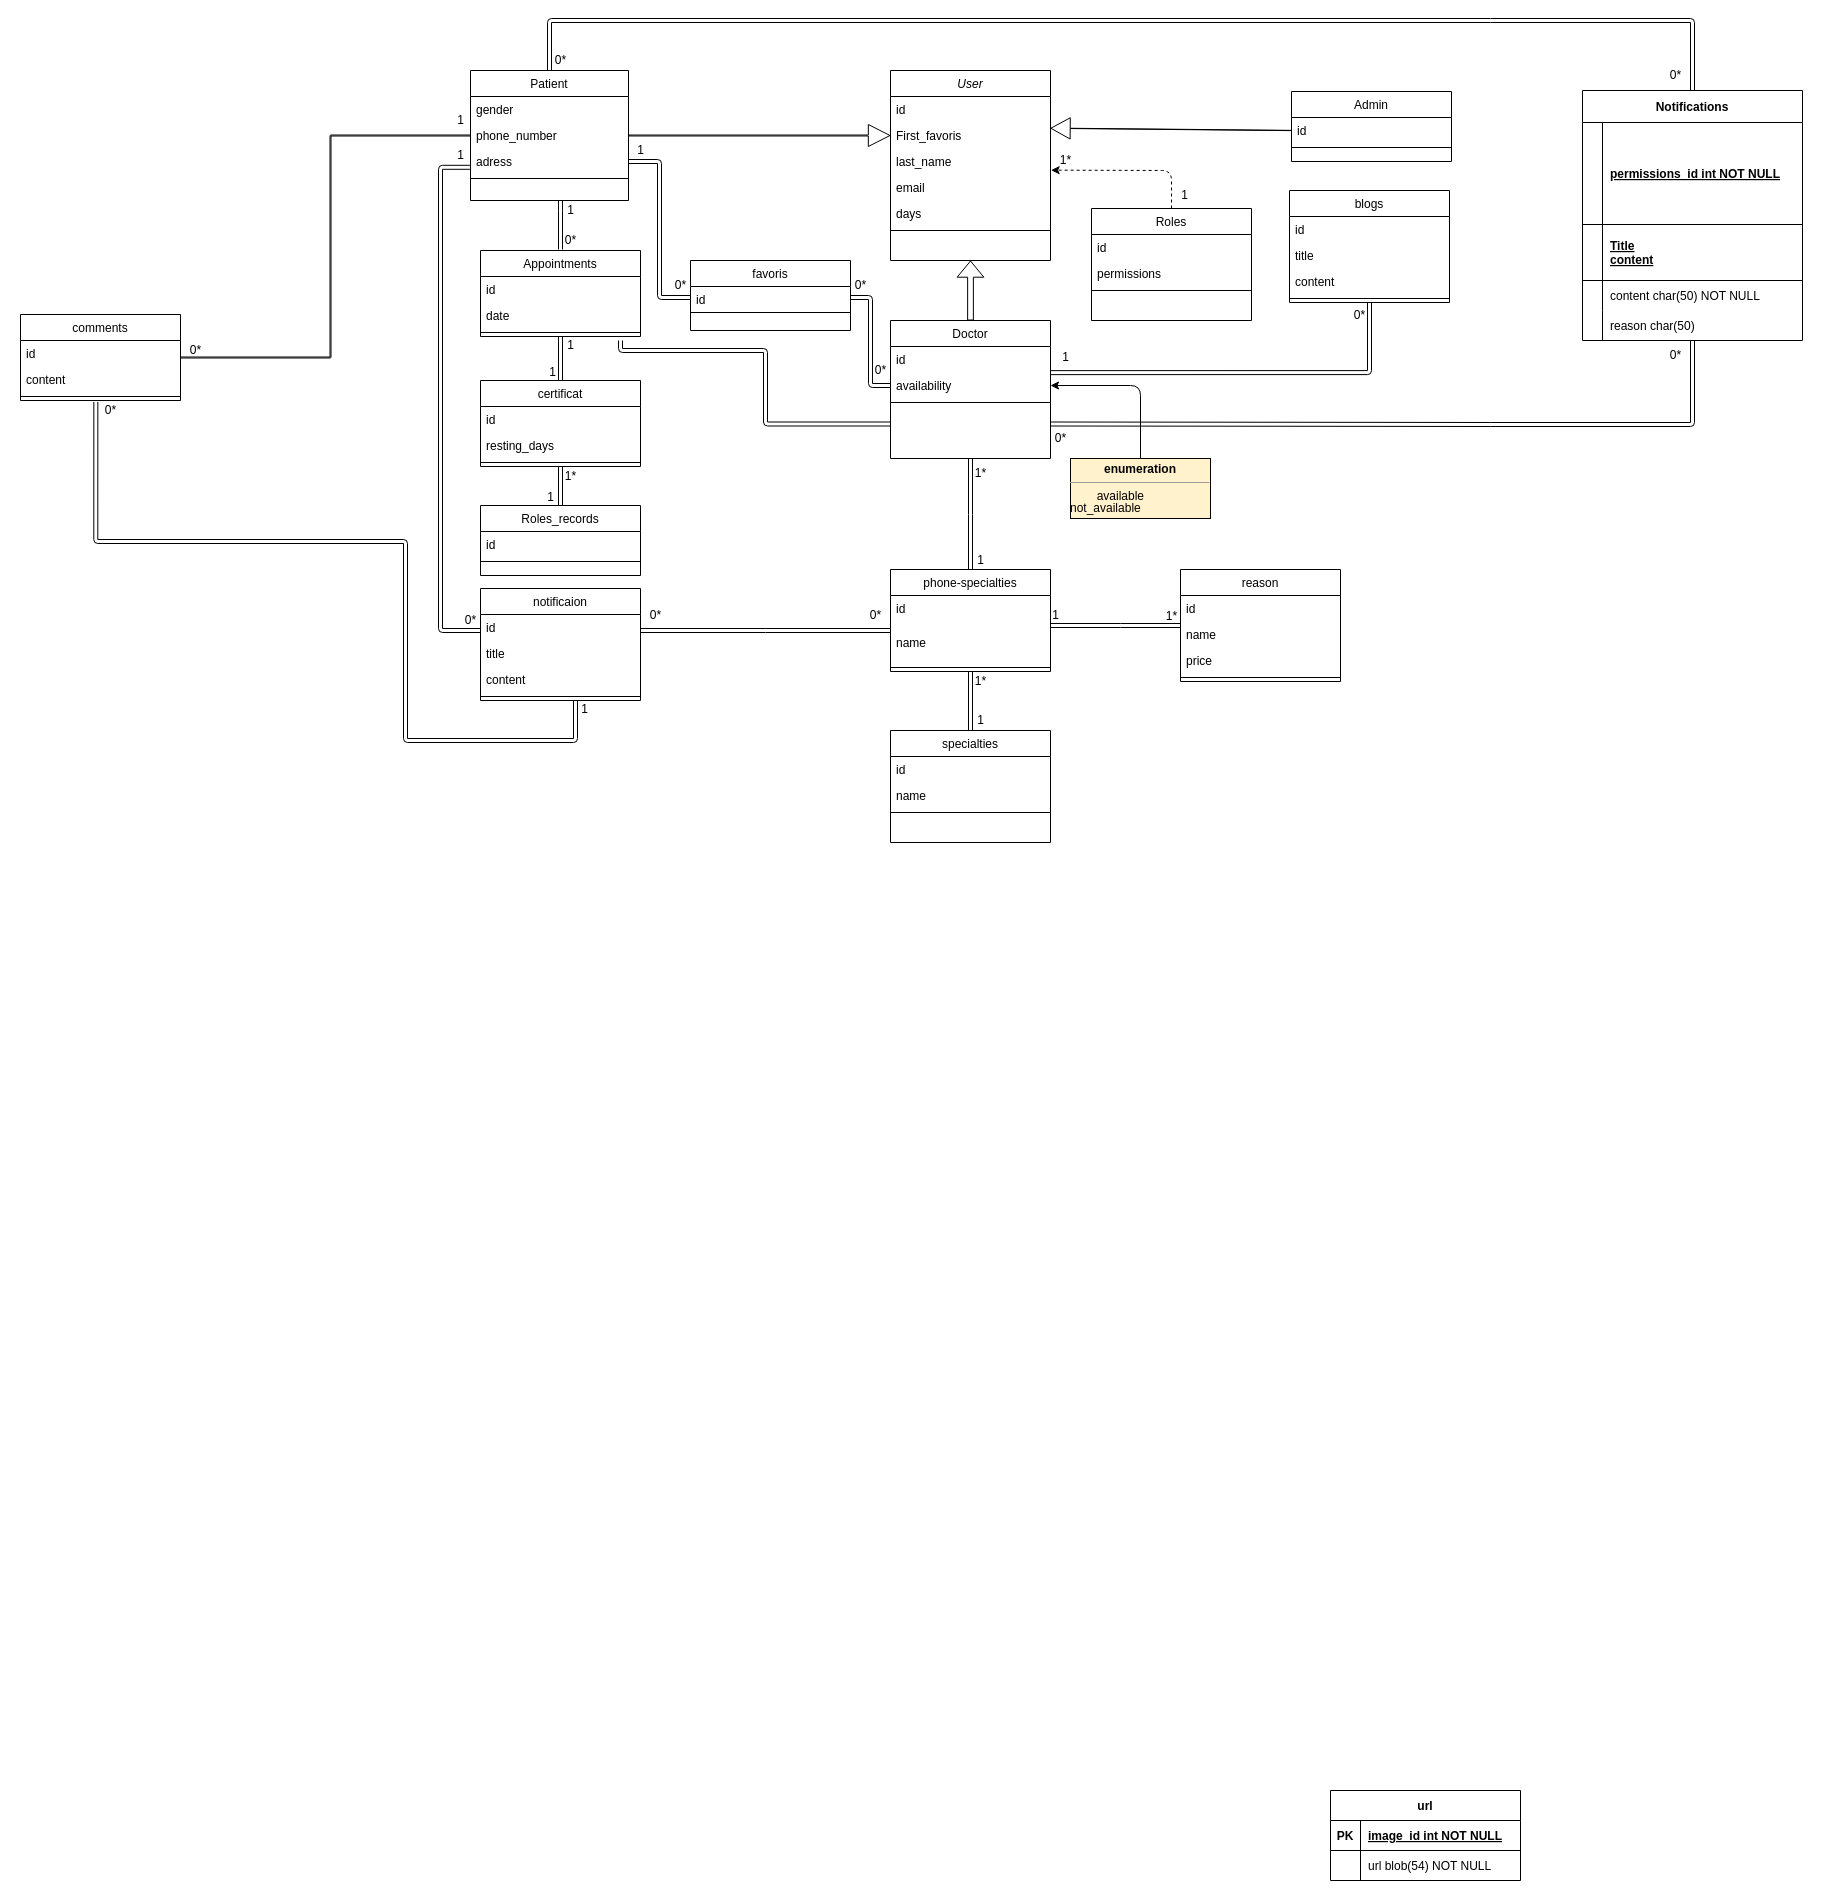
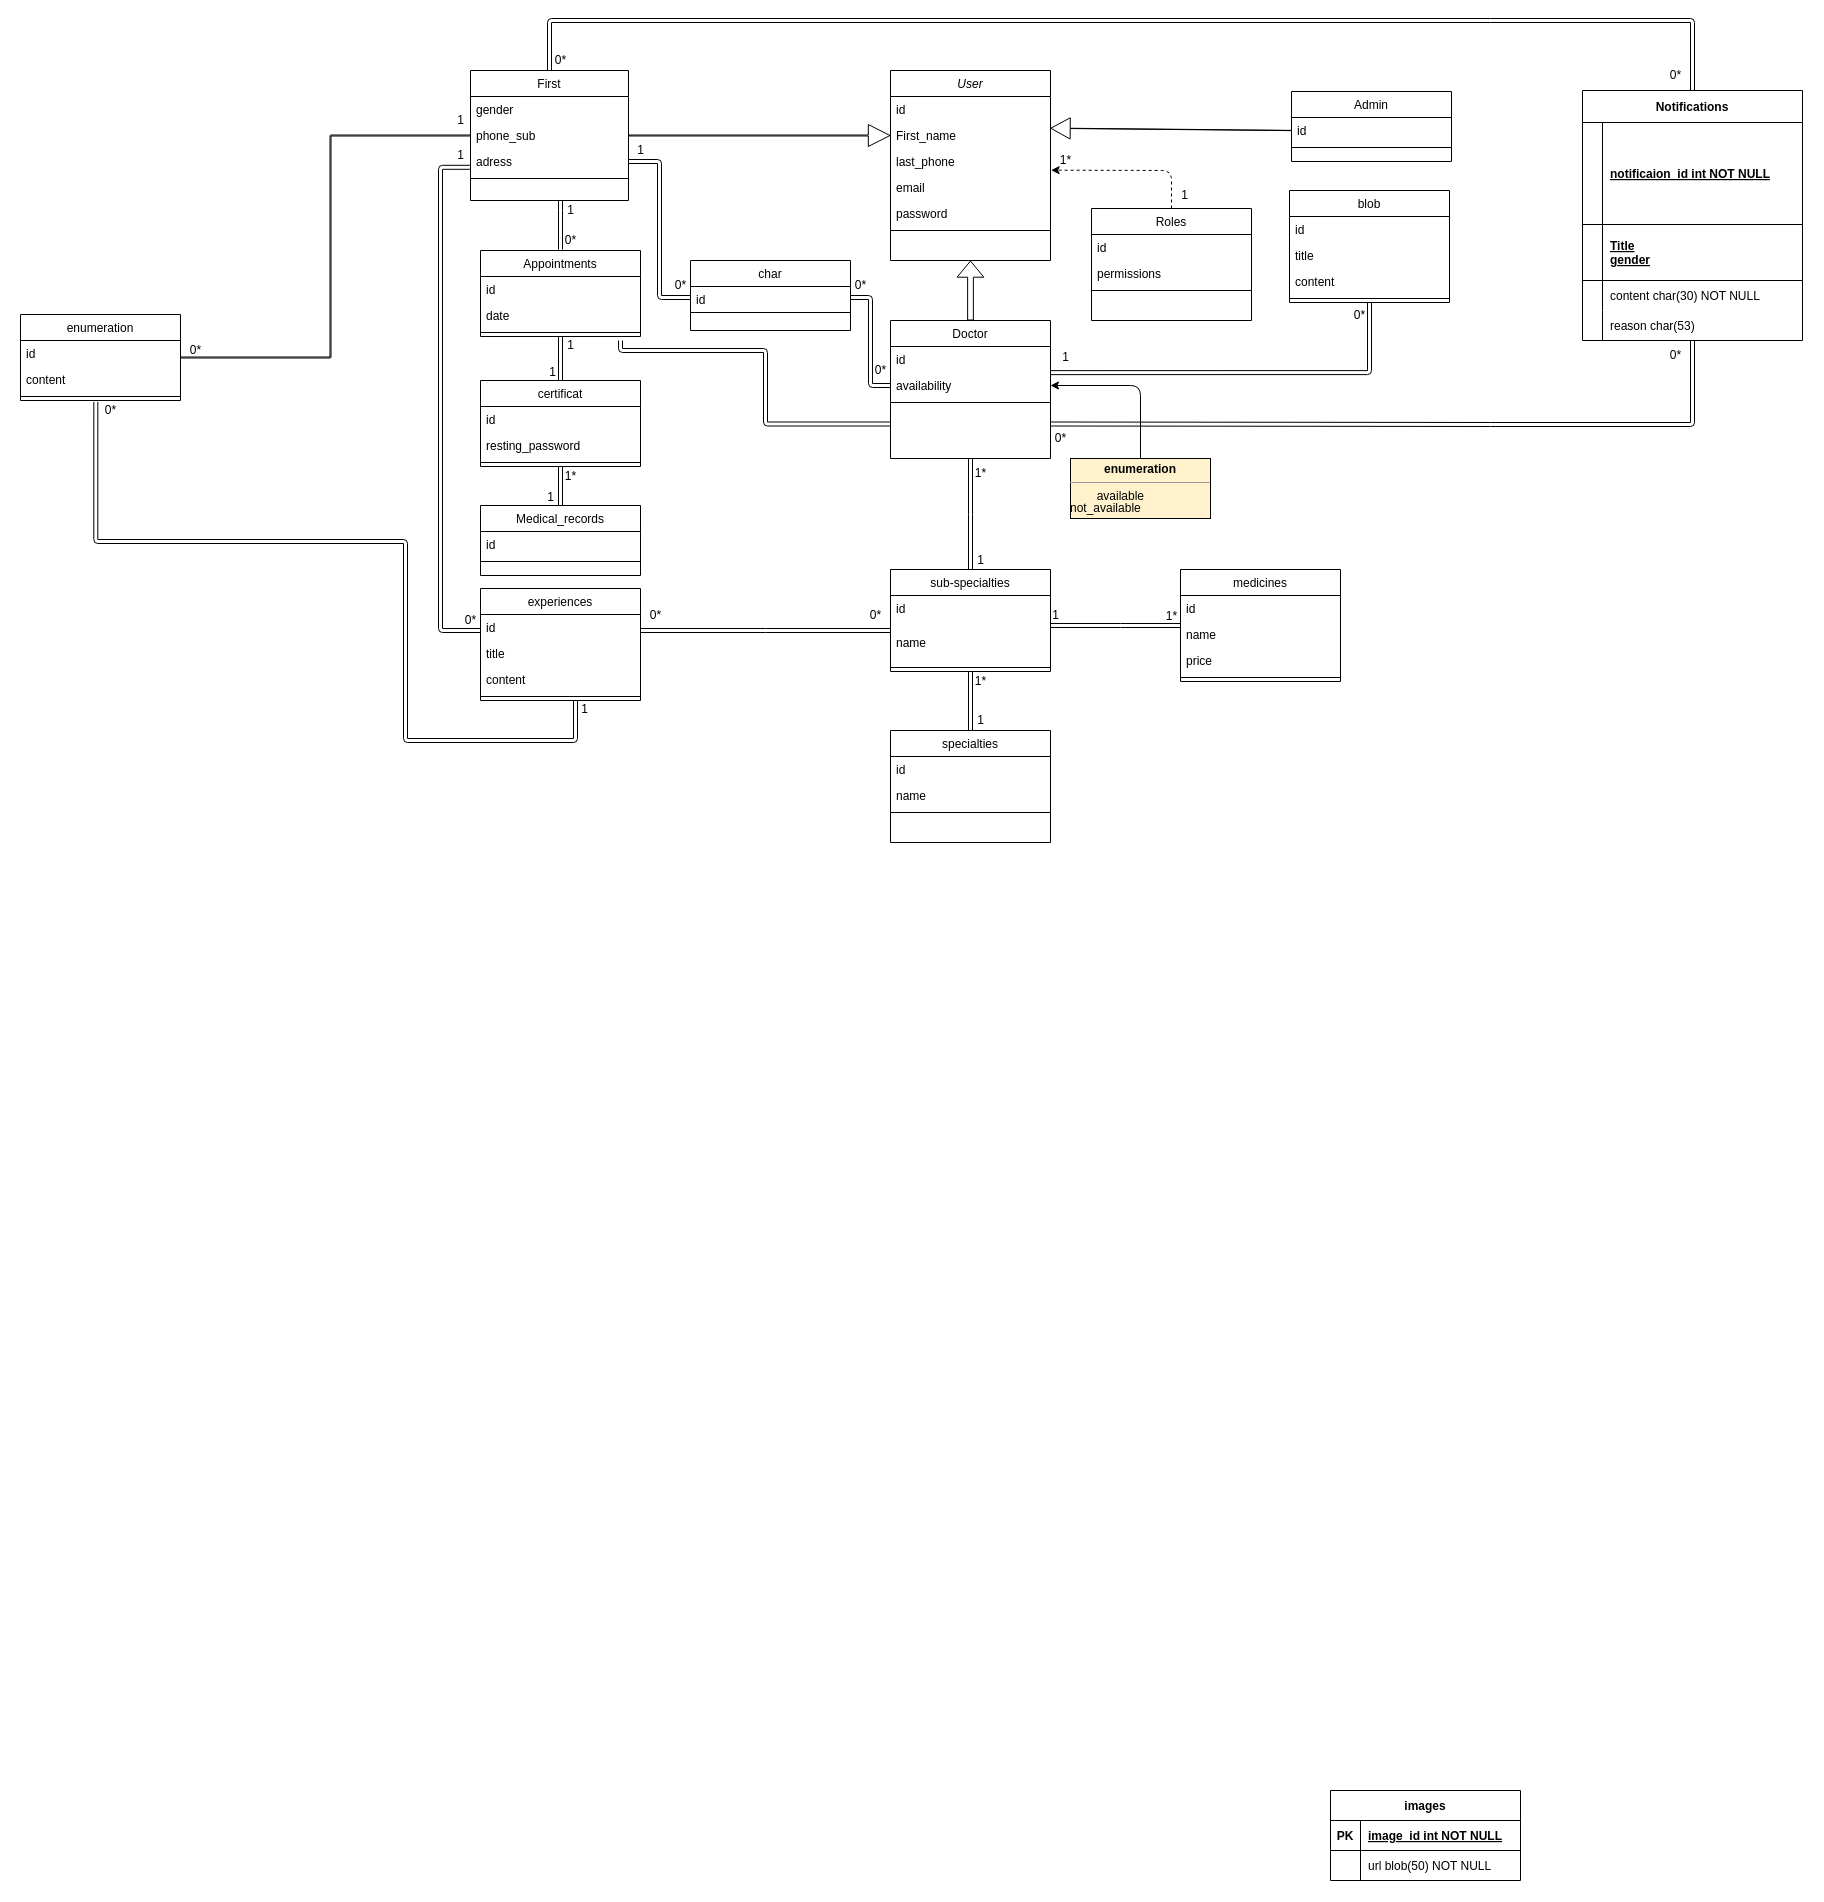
(549, 84) -> (549, 84)
(516, 136) -> (506, 136)
(937, 136) -> (928, 136)
(925, 162) -> (928, 162)
(1690, 174) -> (1688, 174)
(1369, 204) -> (1369, 204)
(909, 214) -> (923, 214)
(1624, 246) -> (1624, 246)
(770, 274) -> (770, 274)
(1689, 296) -> (1689, 296)
(1659, 326) -> (1659, 326)
(100, 328) -> (100, 328)
(525, 446) -> (538, 446)
(560, 519) -> (560, 519)
(970, 583) -> (970, 583)
(1260, 583) -> (1260, 583)
(560, 602) -> (560, 602)
(1425, 1806) -> (1425, 1806)
(1431, 1866) -> (1431, 1866)
